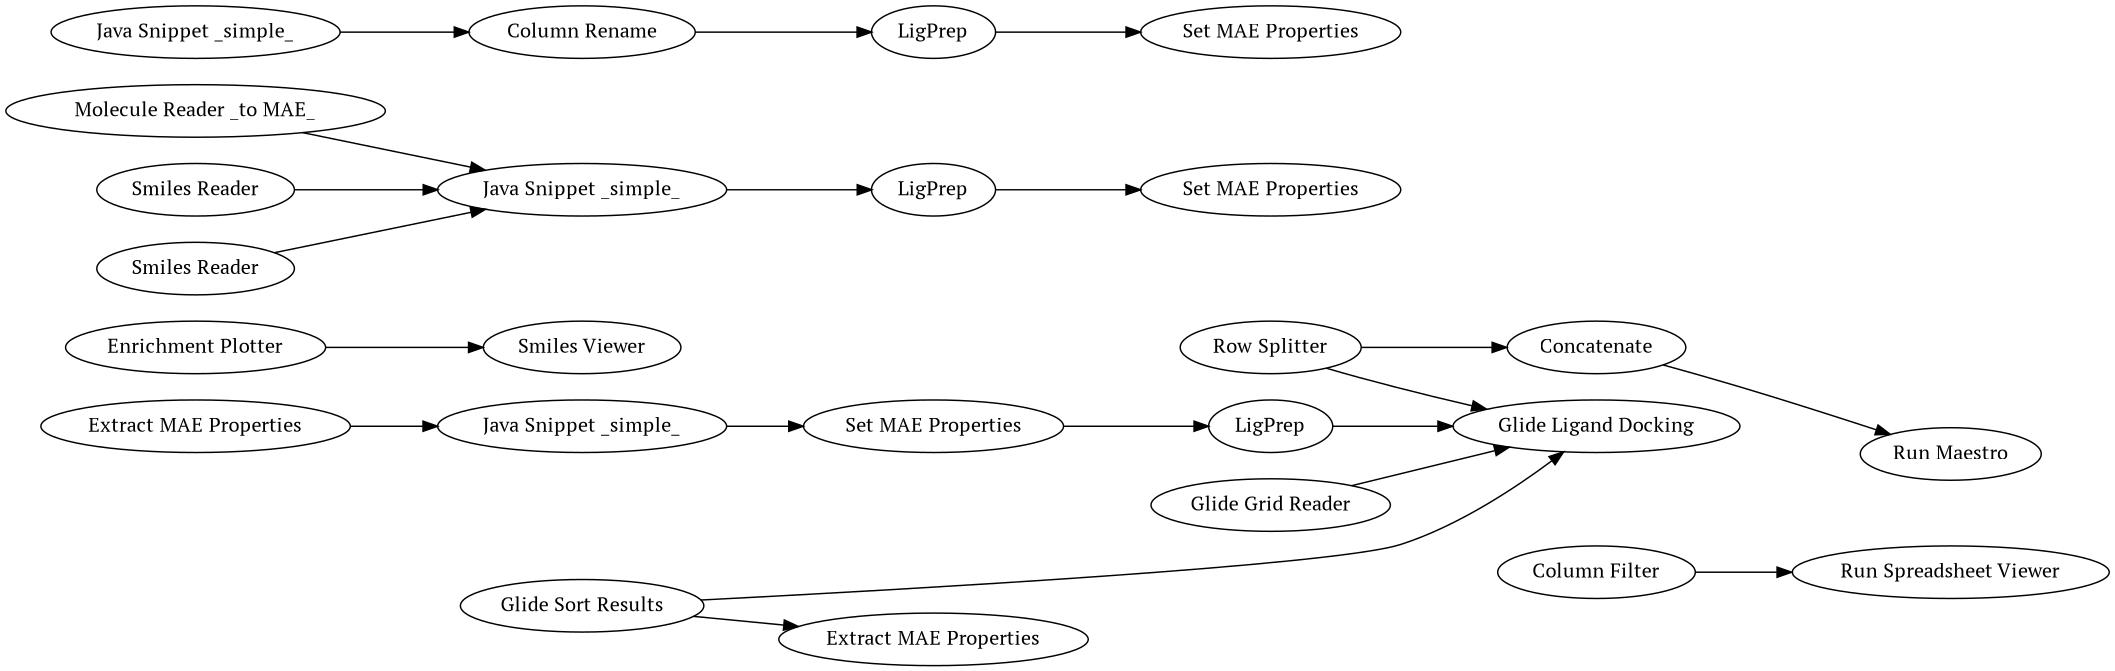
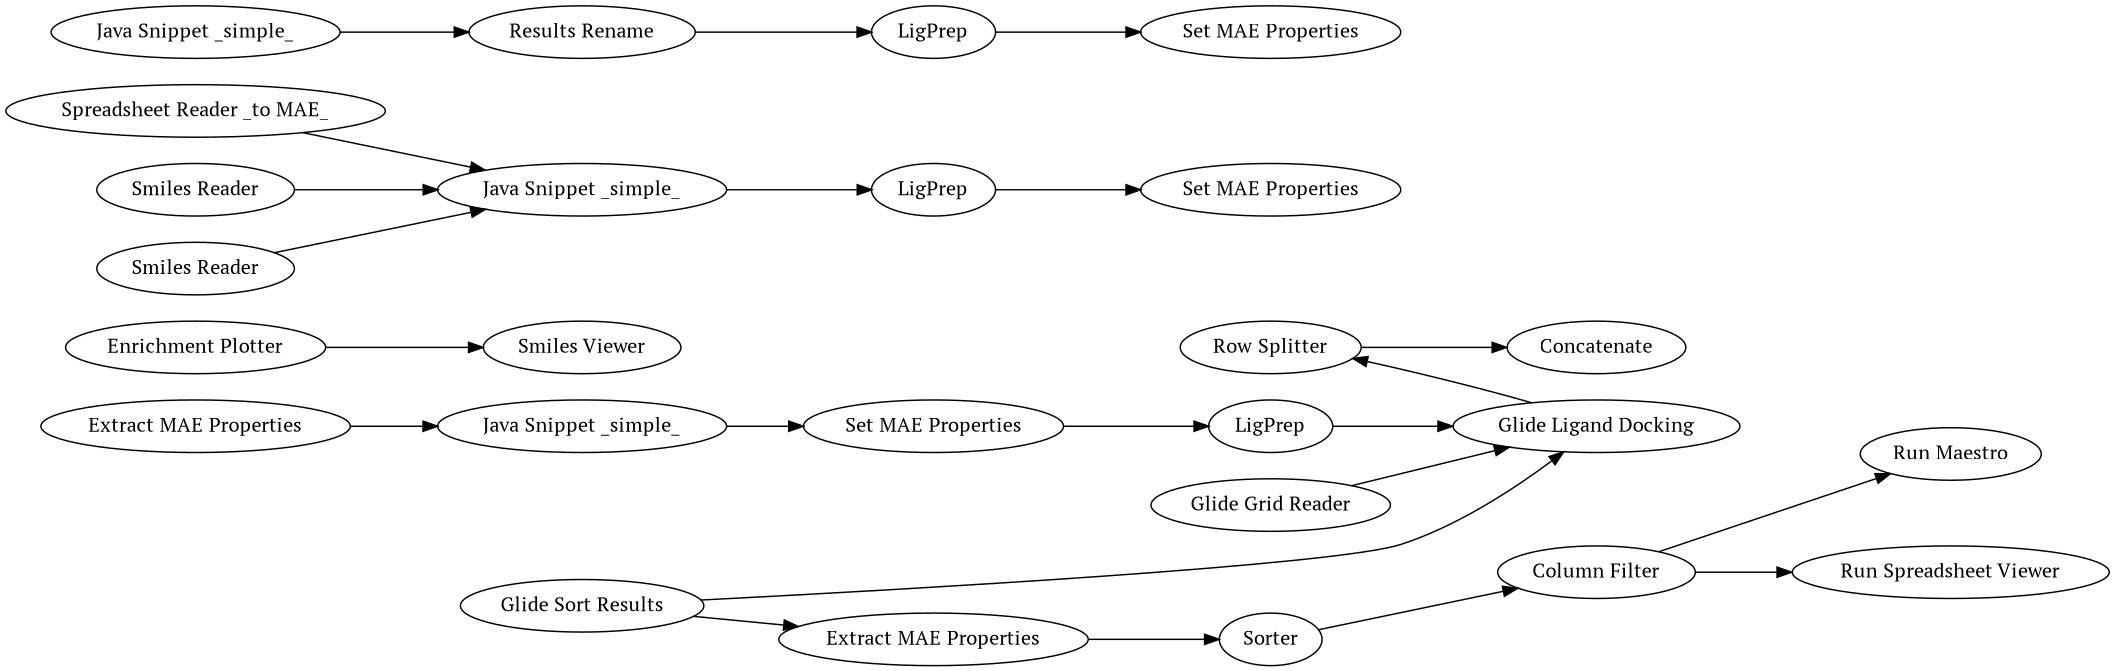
(582, 32) -> (582, 32)
(196, 111) -> (196, 111)
(1399, 388) -> (1450, 381)
(1770, 396) -> (1768, 515)
none -> (1271, 639)
